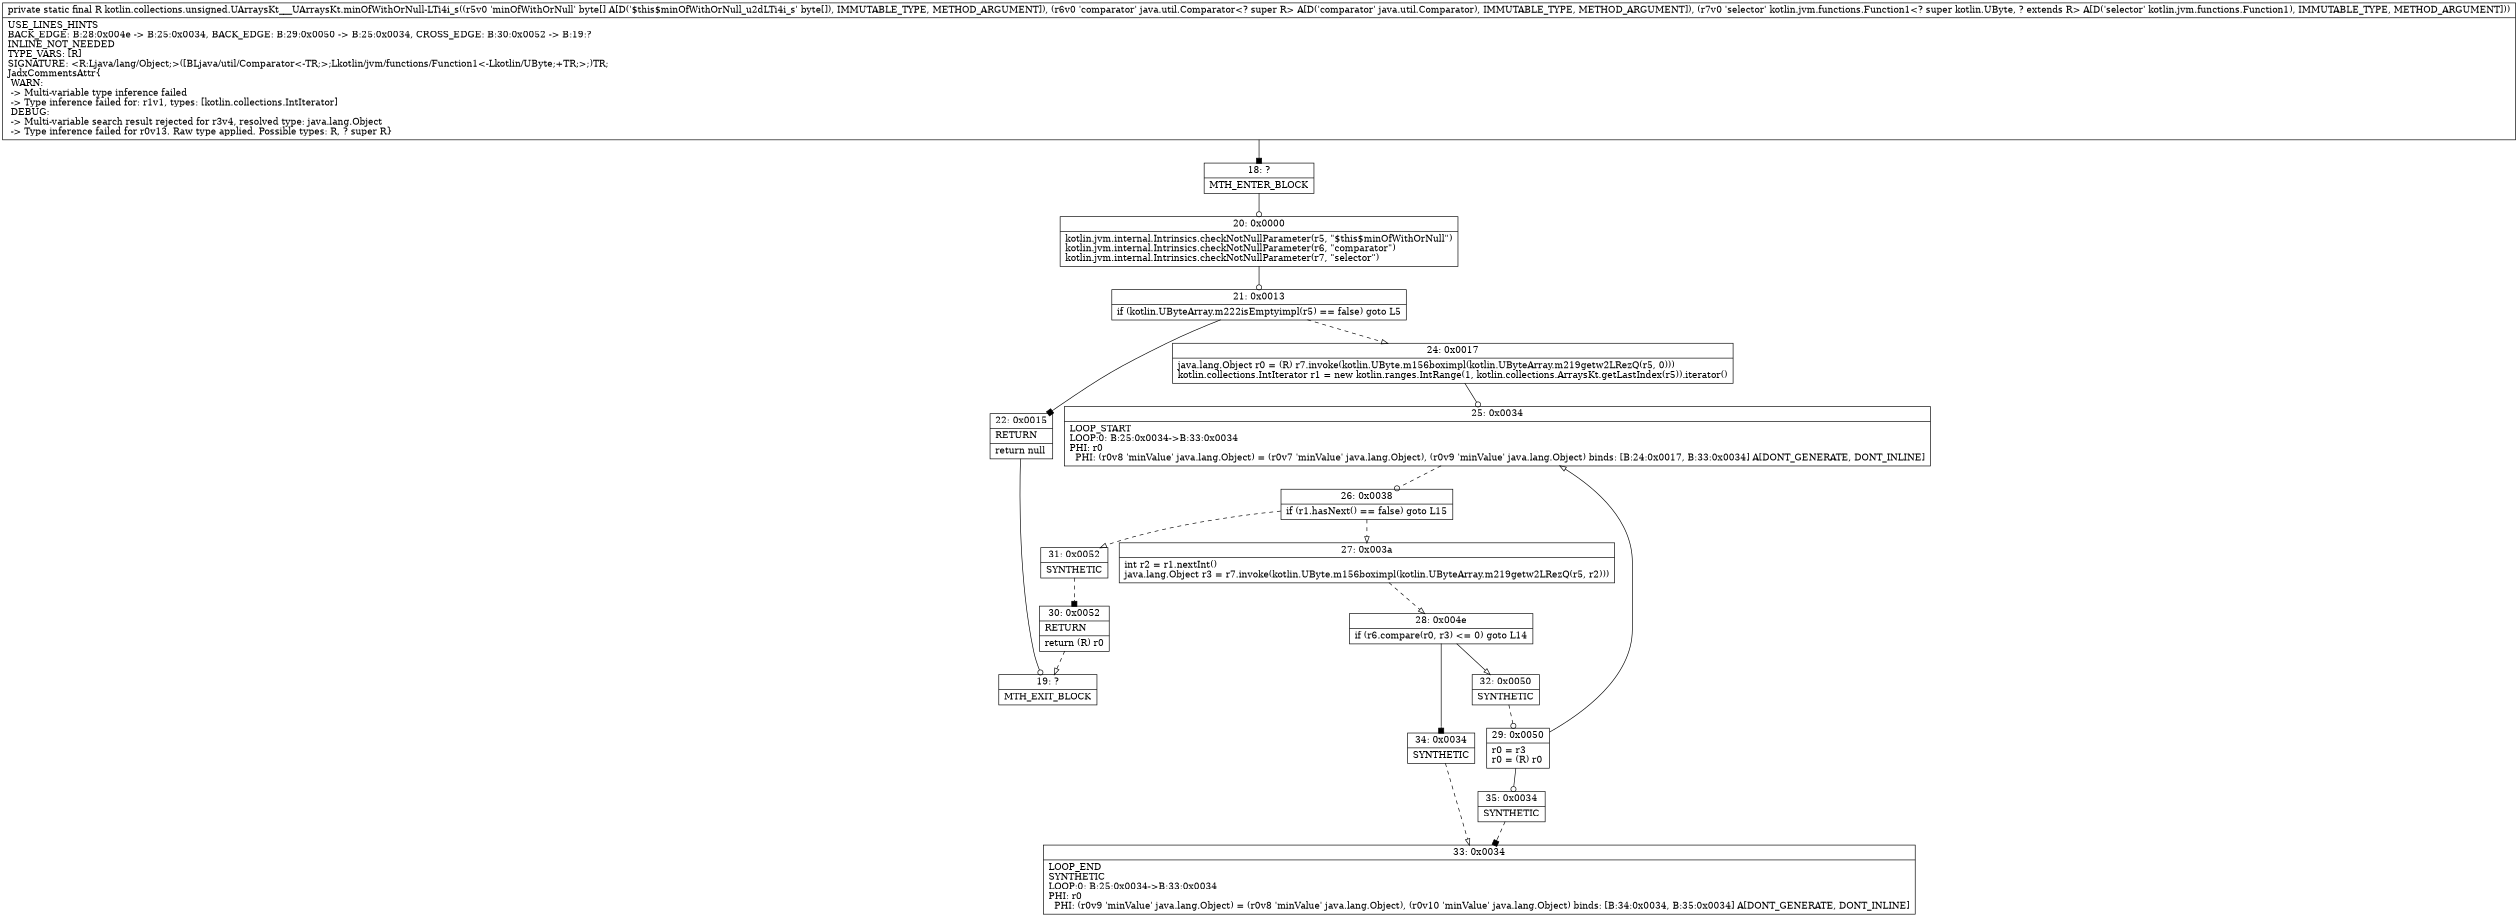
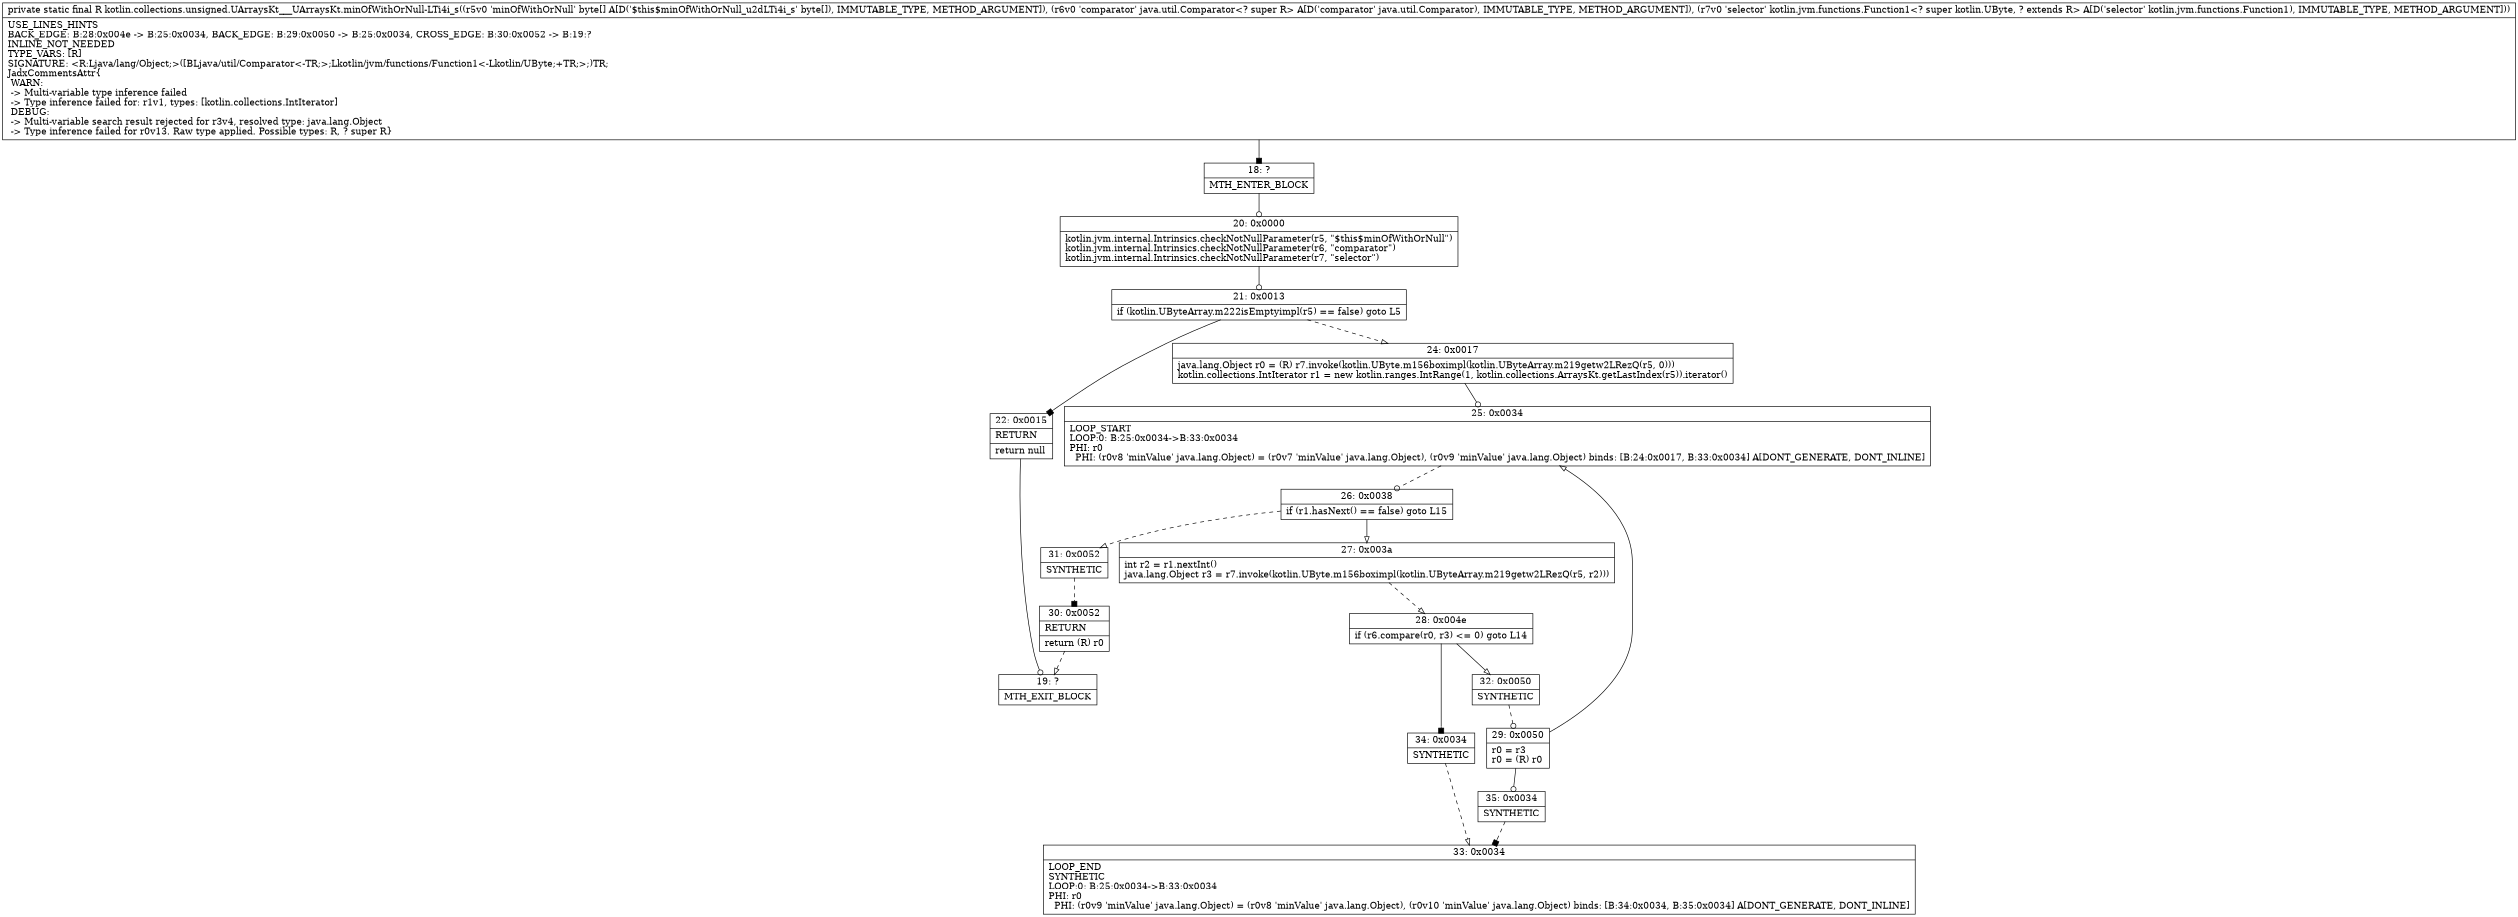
(1367, 528) -> (1367, 528)
